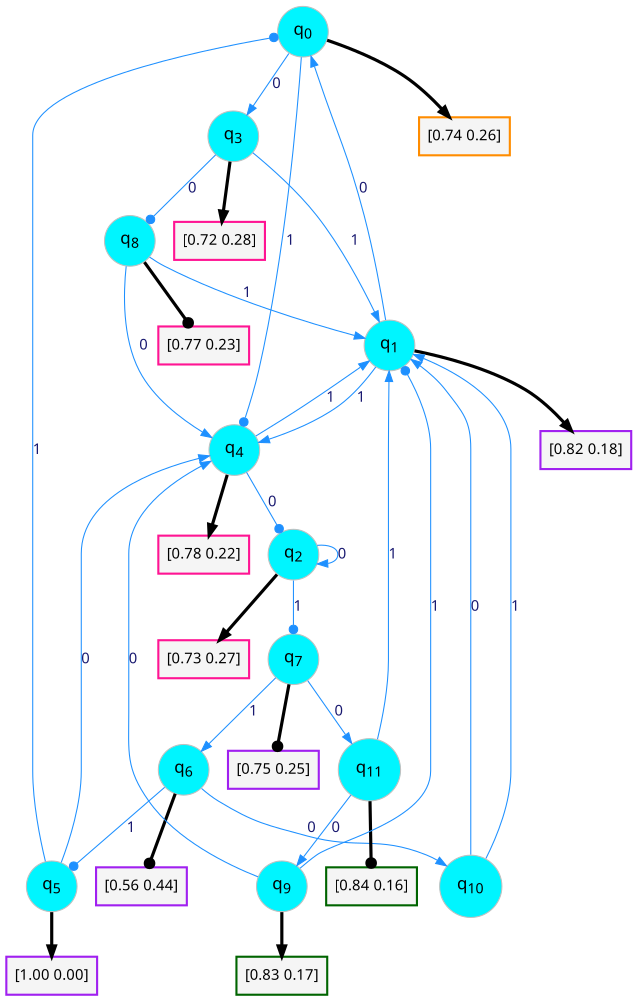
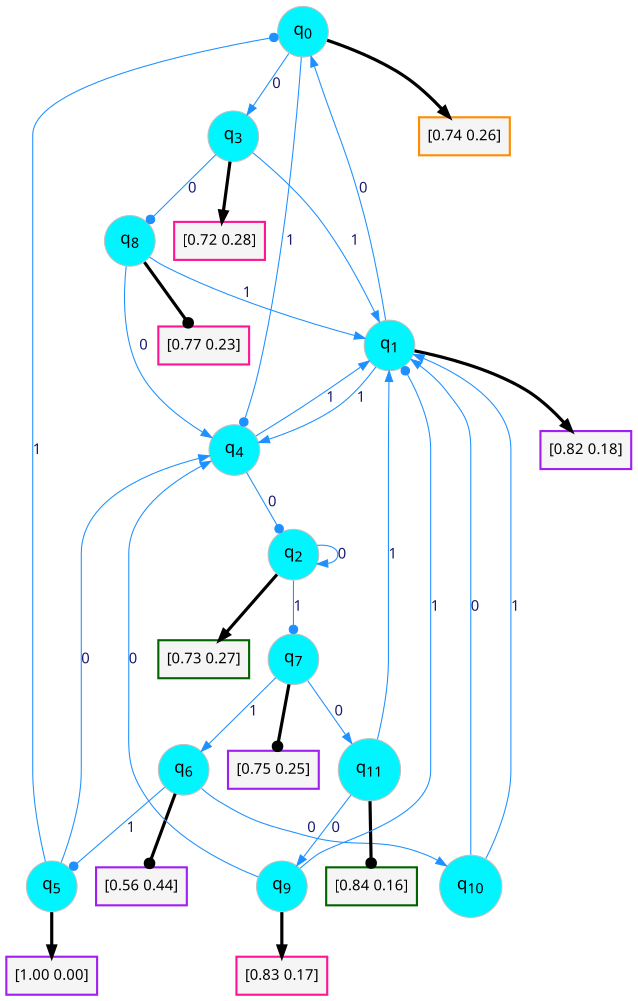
(204, 555) -> none
(204, 659) -> (204, 659)
(282, 976) -> (282, 976)
